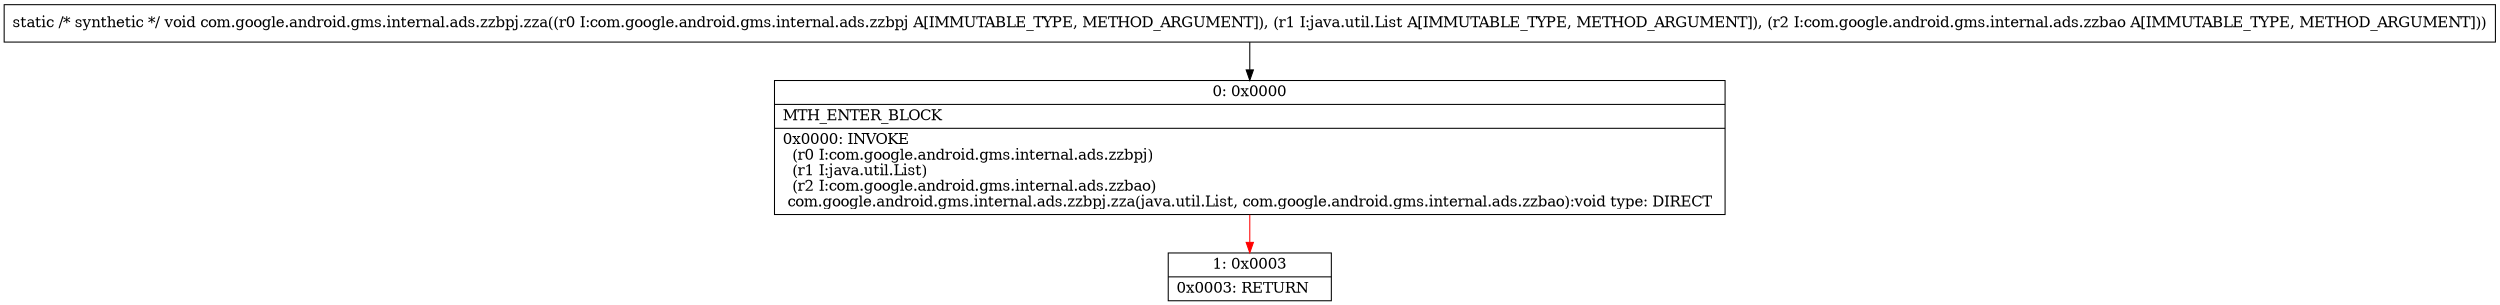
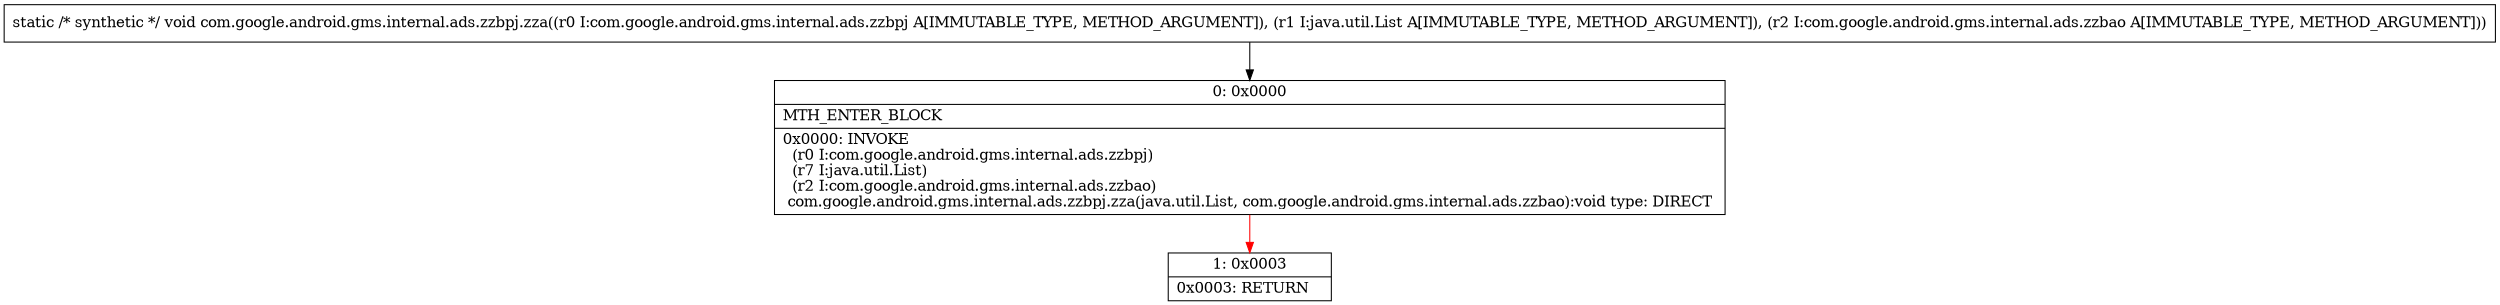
(855, 171) -> (855, 171)
